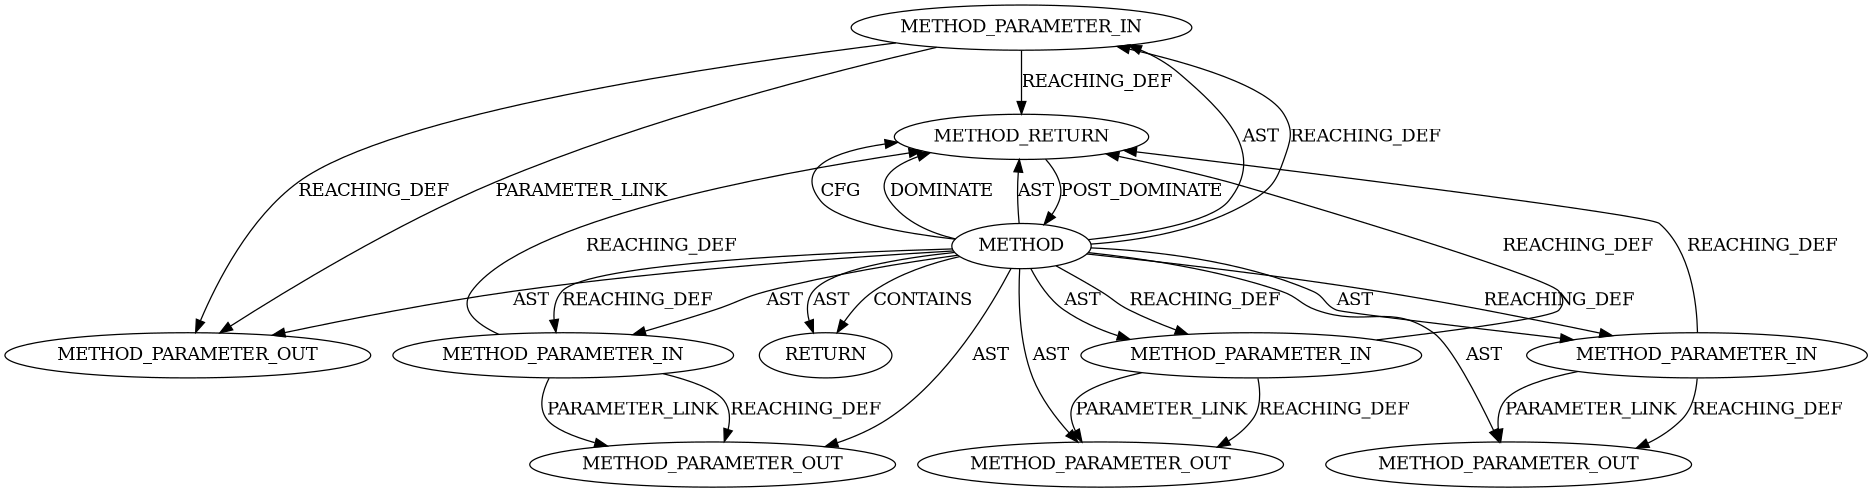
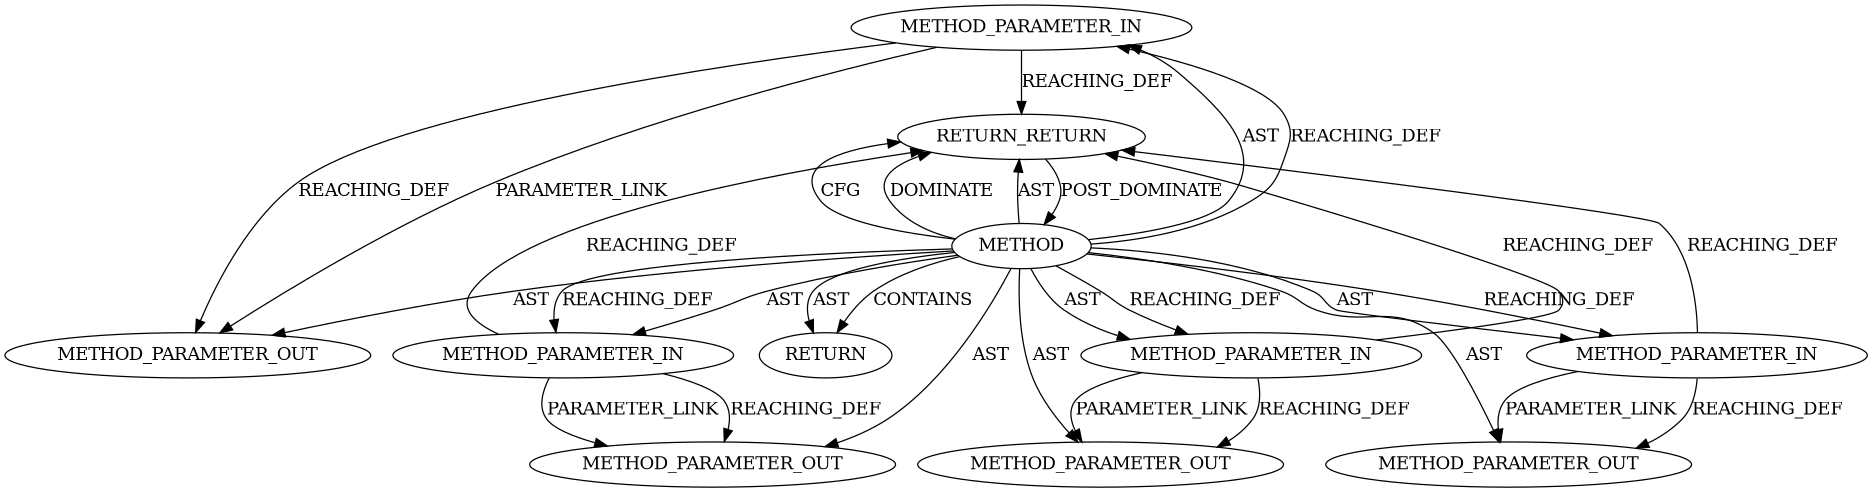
(1022, 137) -> (1022, 137)
